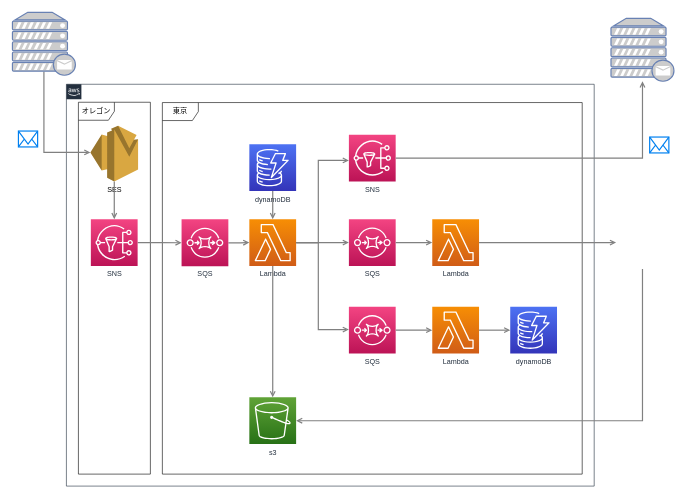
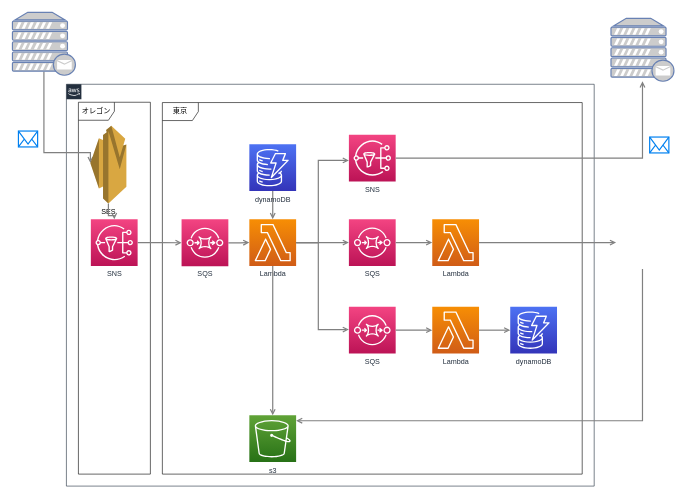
(114, 154) -> (108, 165)
(273, 421) -> (273, 439)
